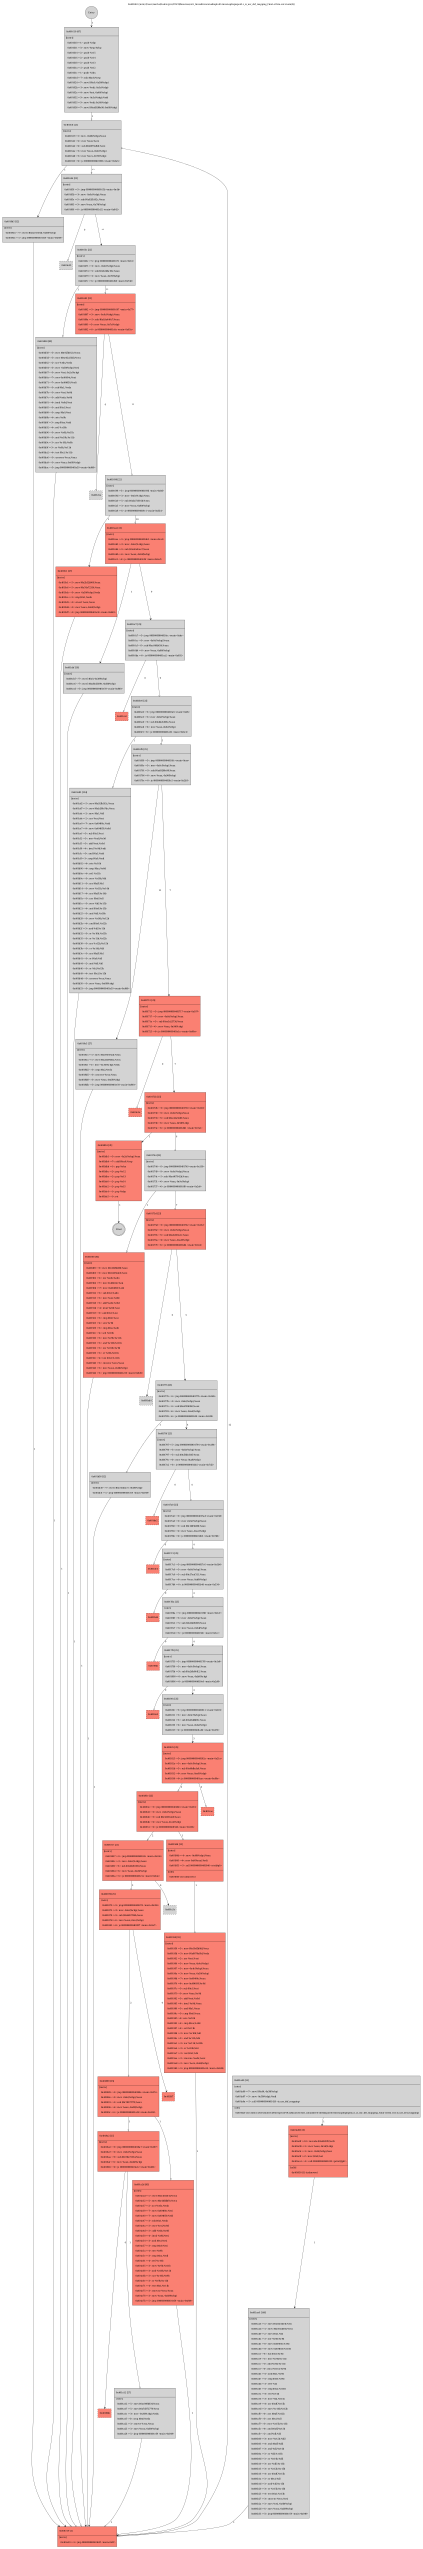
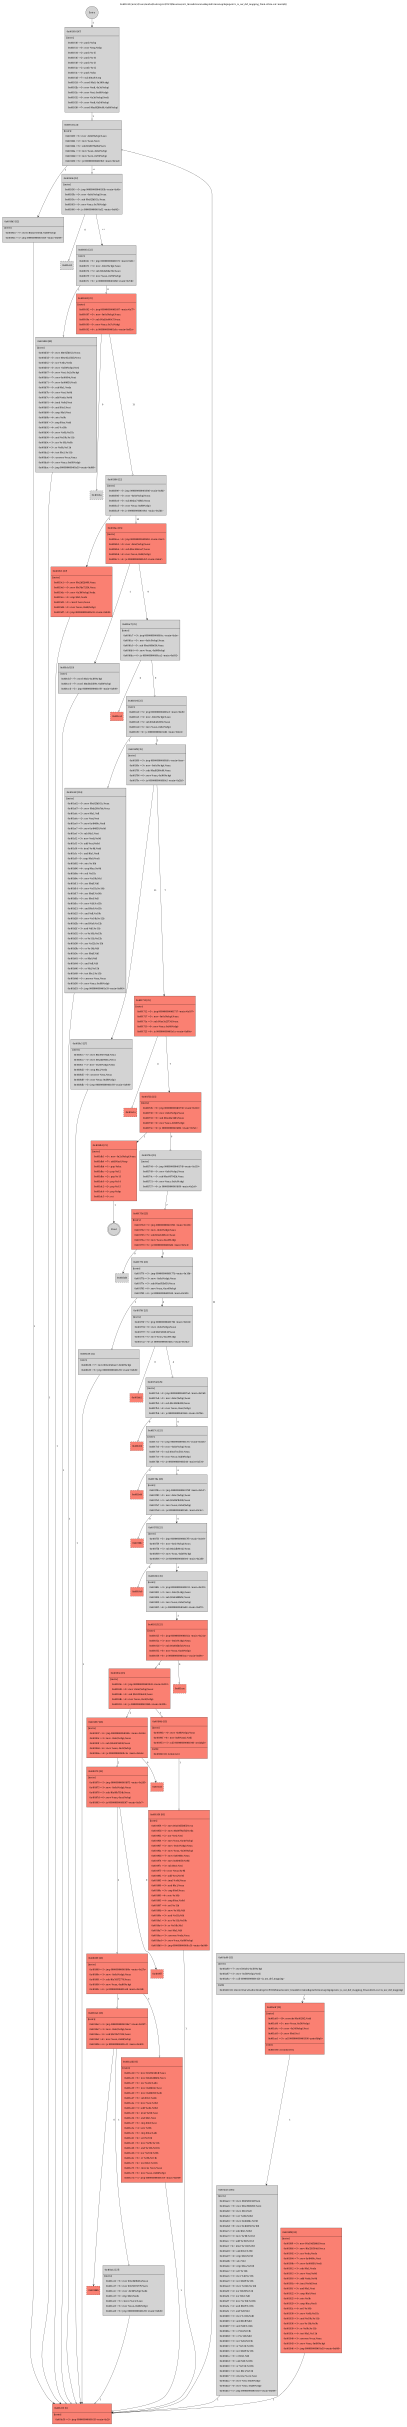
(138, 1219) -> none
(170, 1910) -> (157, 1787)
